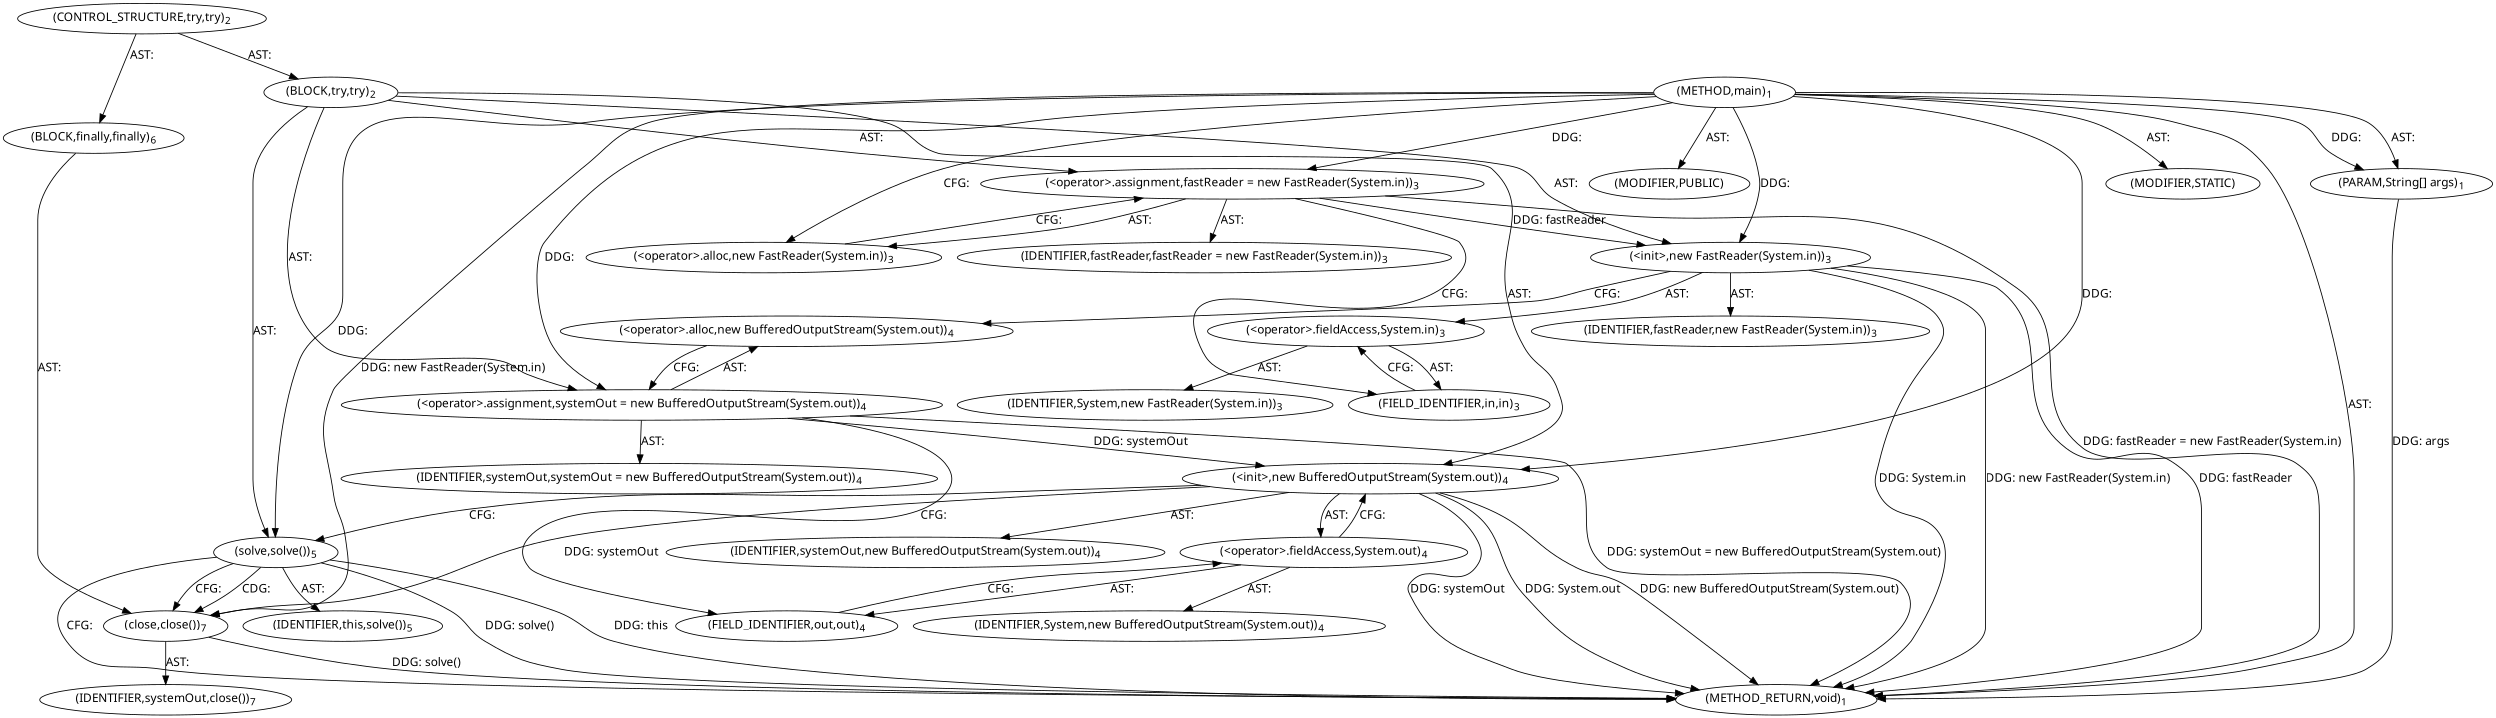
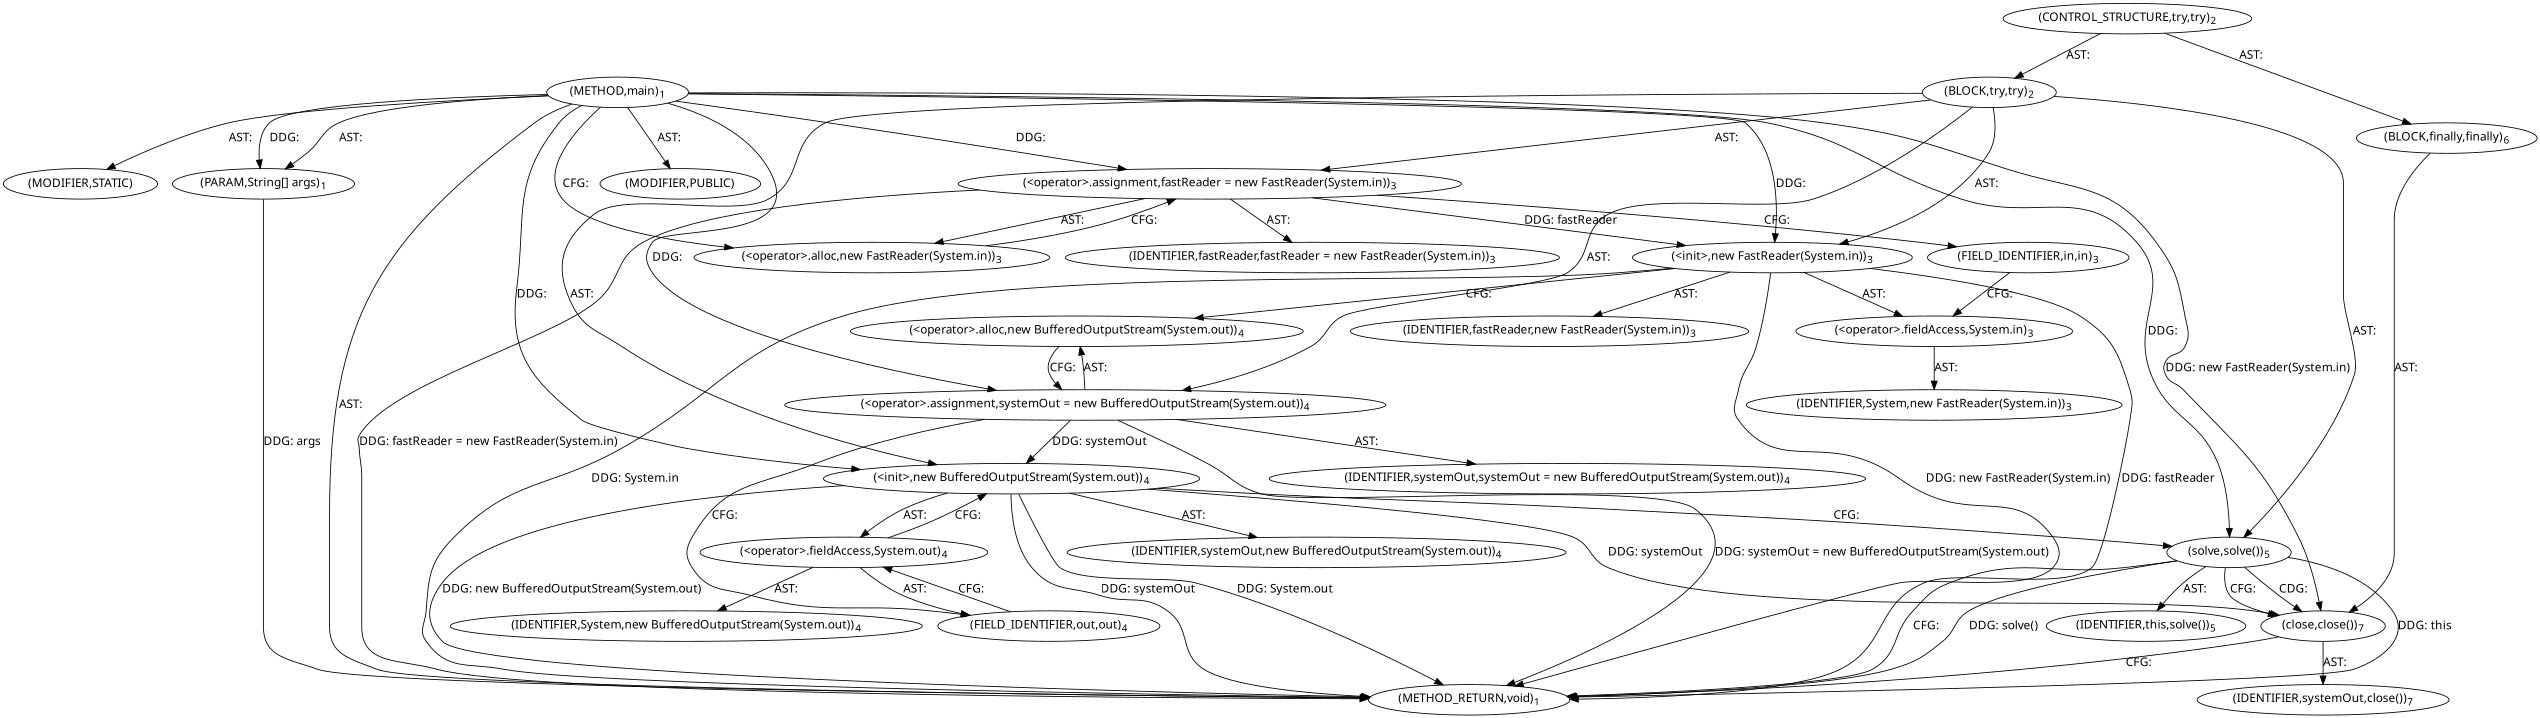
(1415, 361) -> none
(427, 663) -> (2141, 663)
